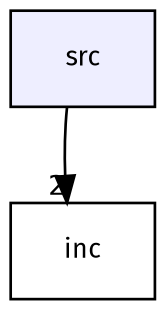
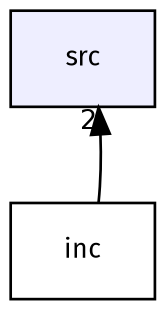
(65, 142) -> (101, 169)
